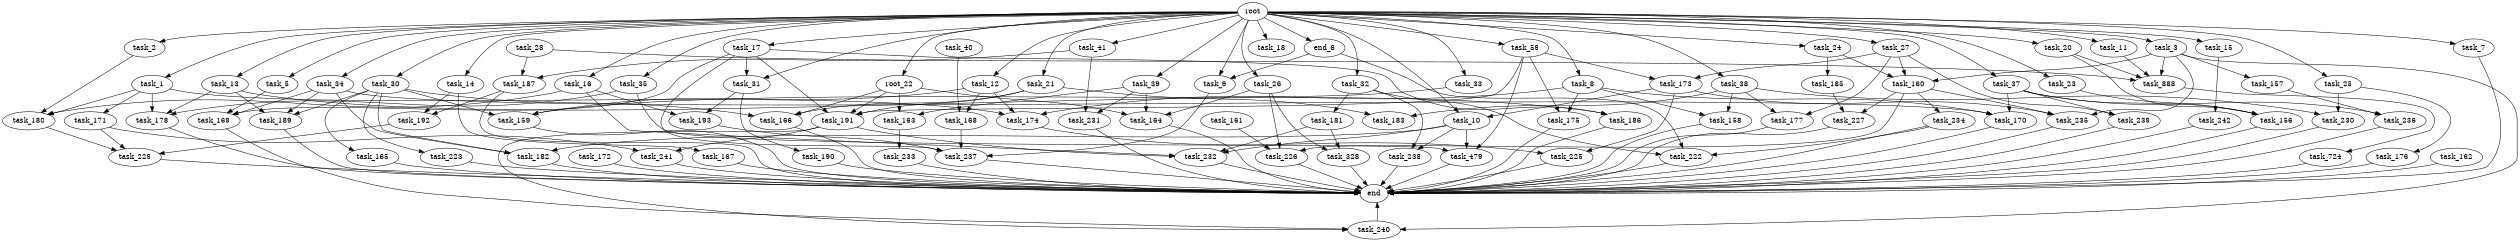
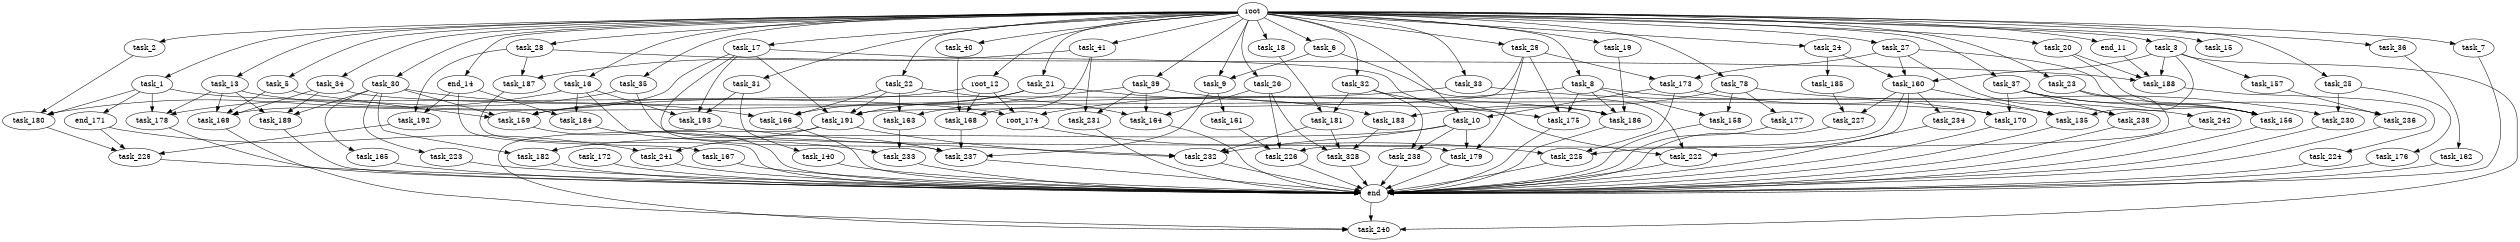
none -> (896, 20)
none -> (1072, 29)
(1325, 48) -> (1325, 48)
(1525, 48) -> (1525, 48)
none -> (1618, 48)
(2114, 48) -> (2114, 48)
none -> (2393, 48)
(747, 64) -> (716, 80)
none -> (1300, 81)
(2217, 82) -> (1839, 99)
(461, 84) -> (461, 84)
(899, 84) -> (899, 84)
(985, 84) -> (985, 84)
(1735, 84) -> (1735, 84)
(2159, 84) -> (2159, 84)
(1857, 94) -> (2096, 81)
none -> (1220, 100)
none -> (1602, 101)
(469, 102) -> (451, 63)
none -> (219, 103)
none -> (1050, 104)
none -> (388, 105)
none -> (1396, 106)
(90, 121) -> (90, 121)
none -> (576, 121)
(1023, 121) -> (1023, 121)
(2072, 121) -> (2072, 121)
(377, 130) -> none
none -> (1368, 137)
(1818, 144) -> (1772, 150)
none -> (1937, 145)
(818, 157) -> (818, 157)
(1467, 157) -> (1467, 157)
(2326, 157) -> (2326, 157)
(1377, 214) -> (1371, 209)
